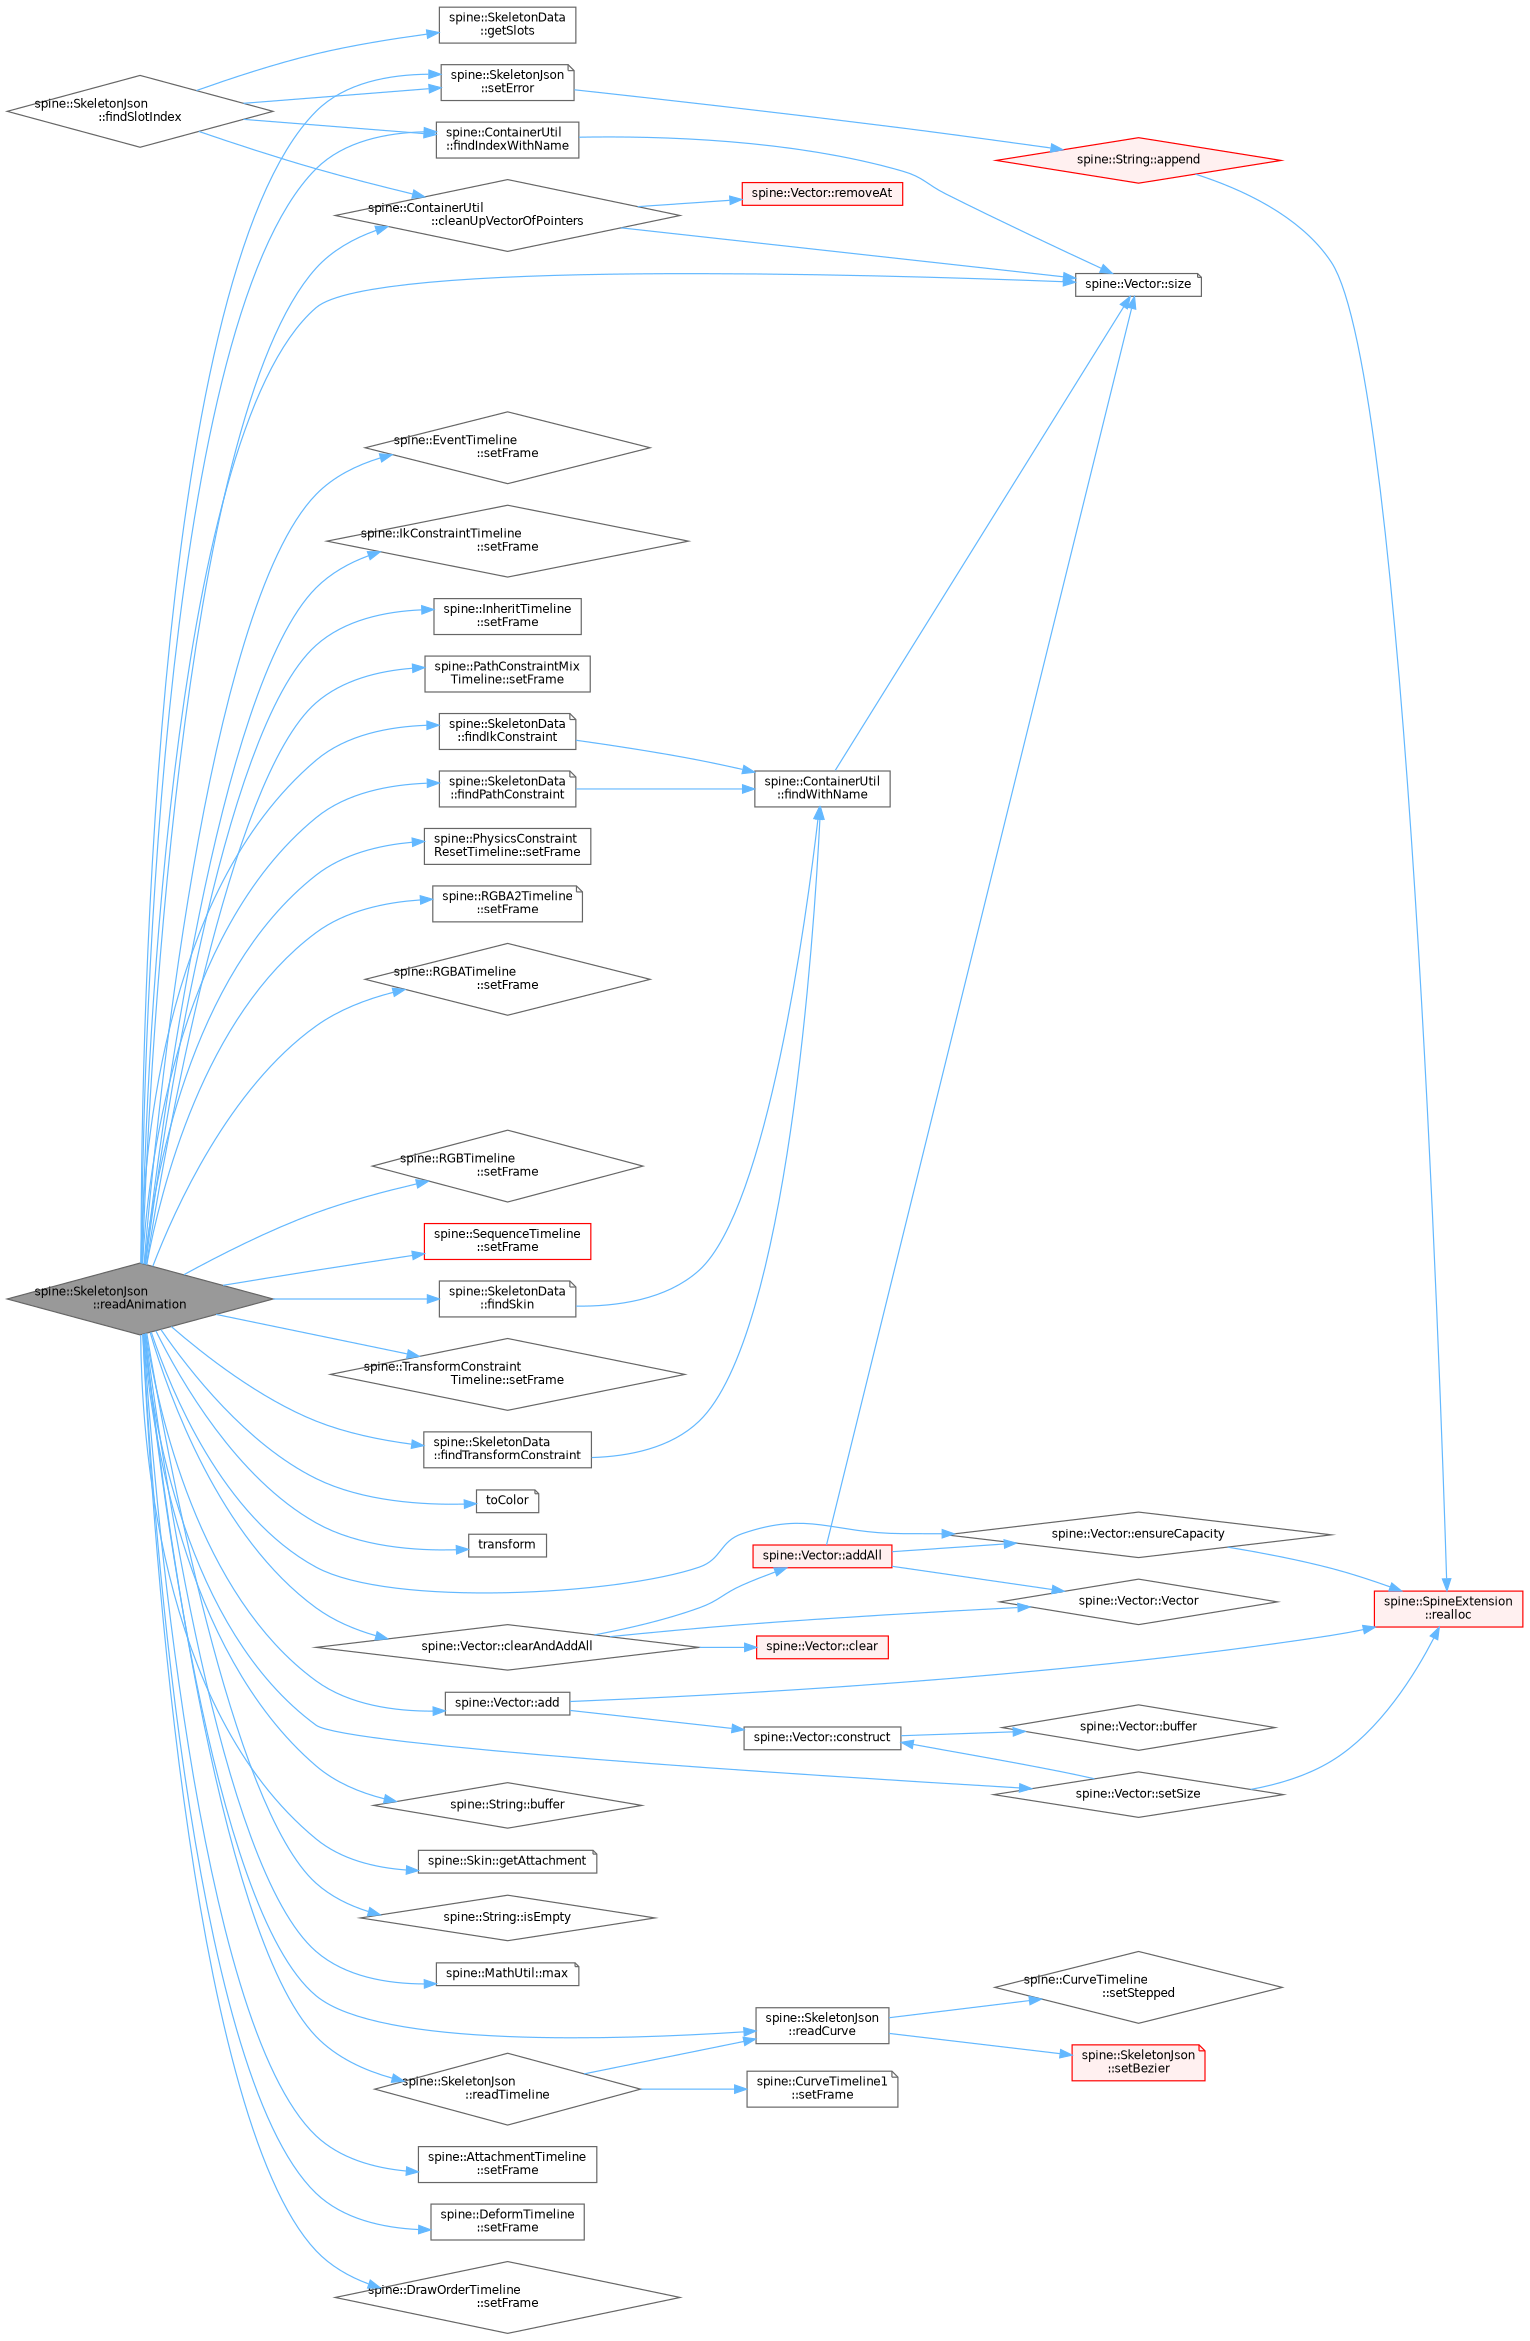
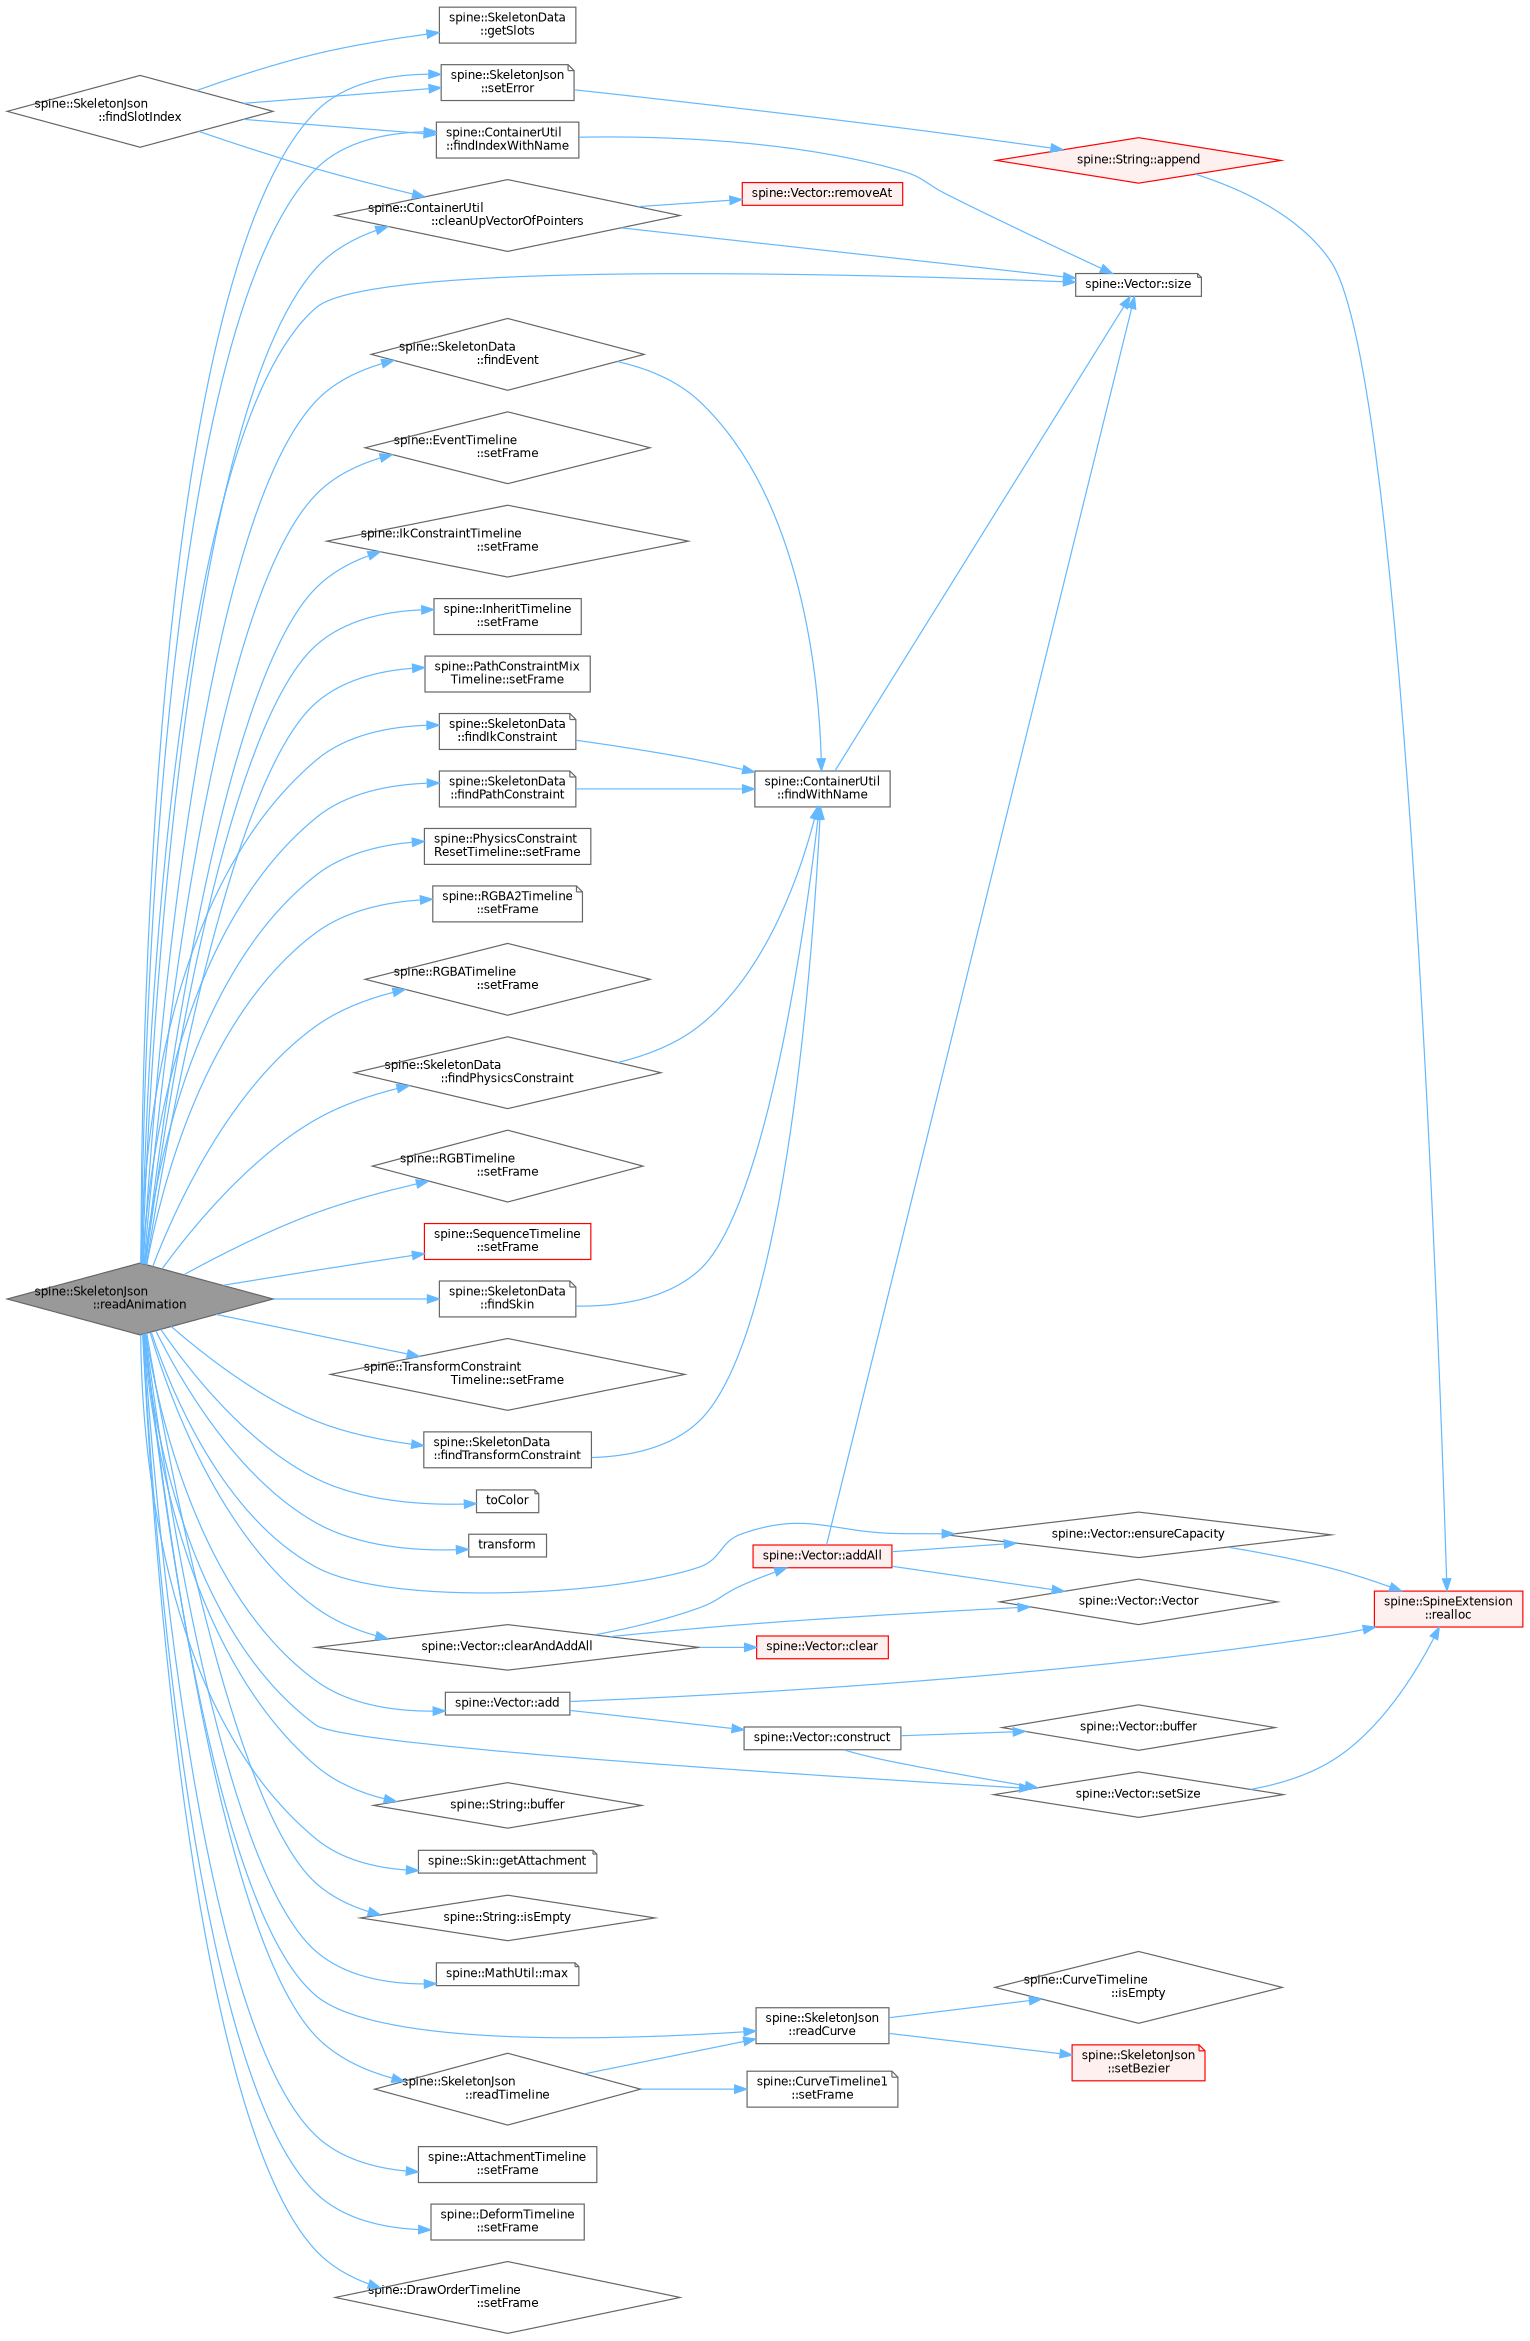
none -> (508, 354)
none -> (508, 1073)
(1004, 1761) -> (934, 1770)
(1139, 1987) -> (1139, 1987)
